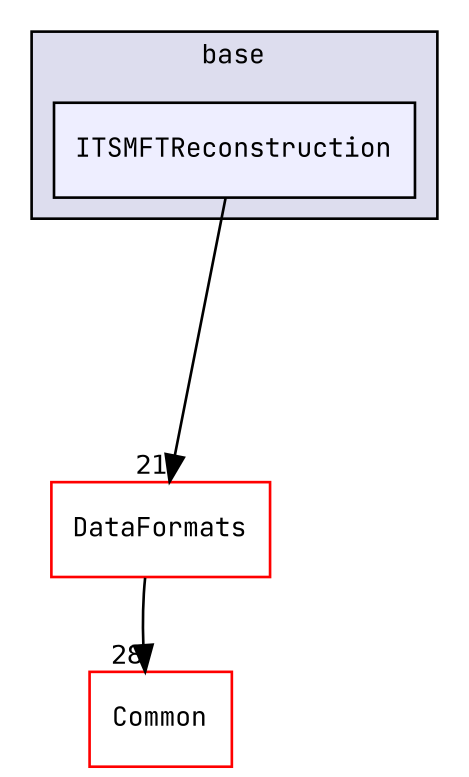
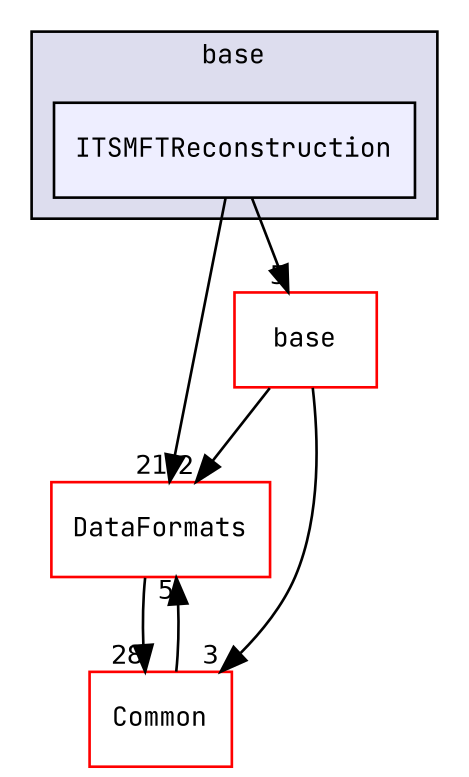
none -> (306, 340)
none -> (178, 638)
